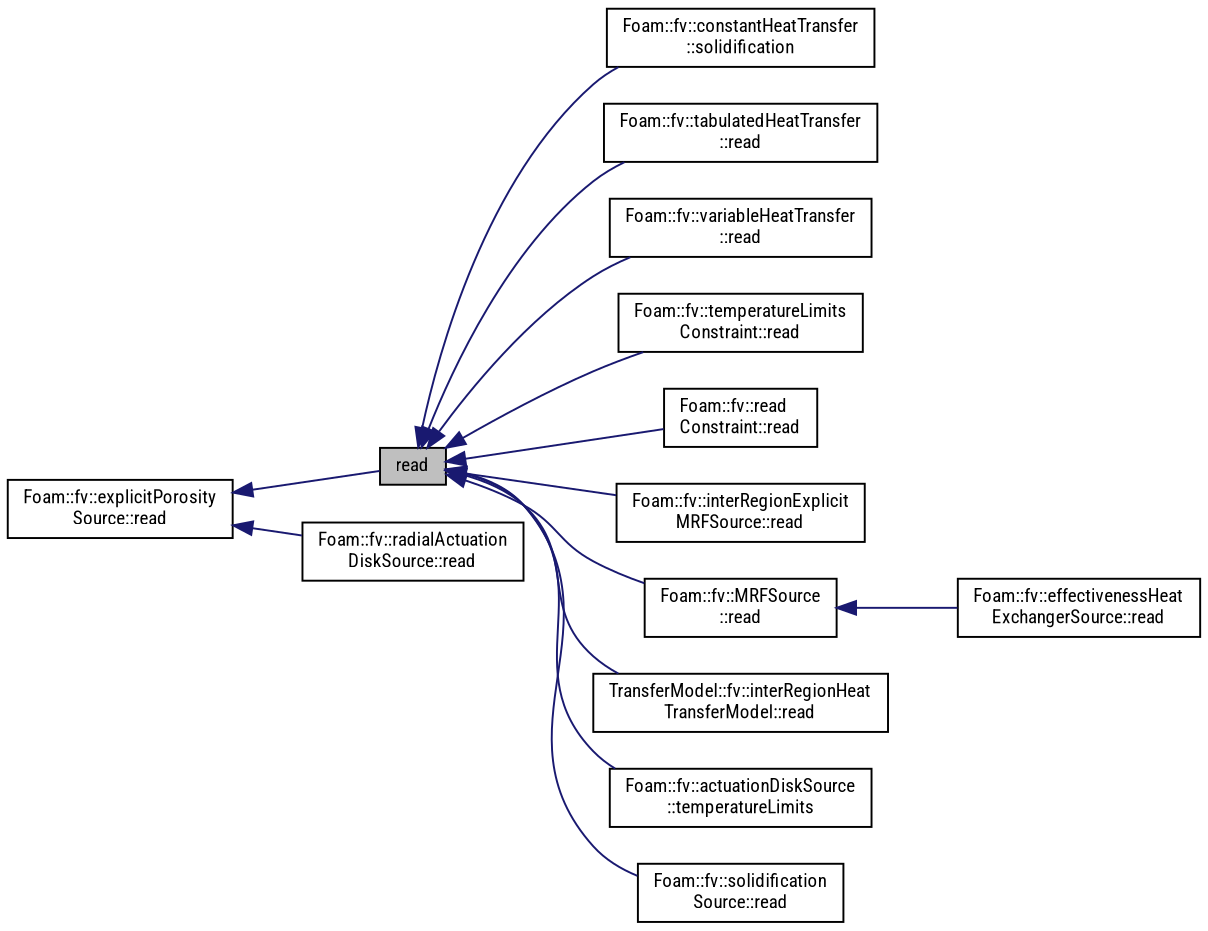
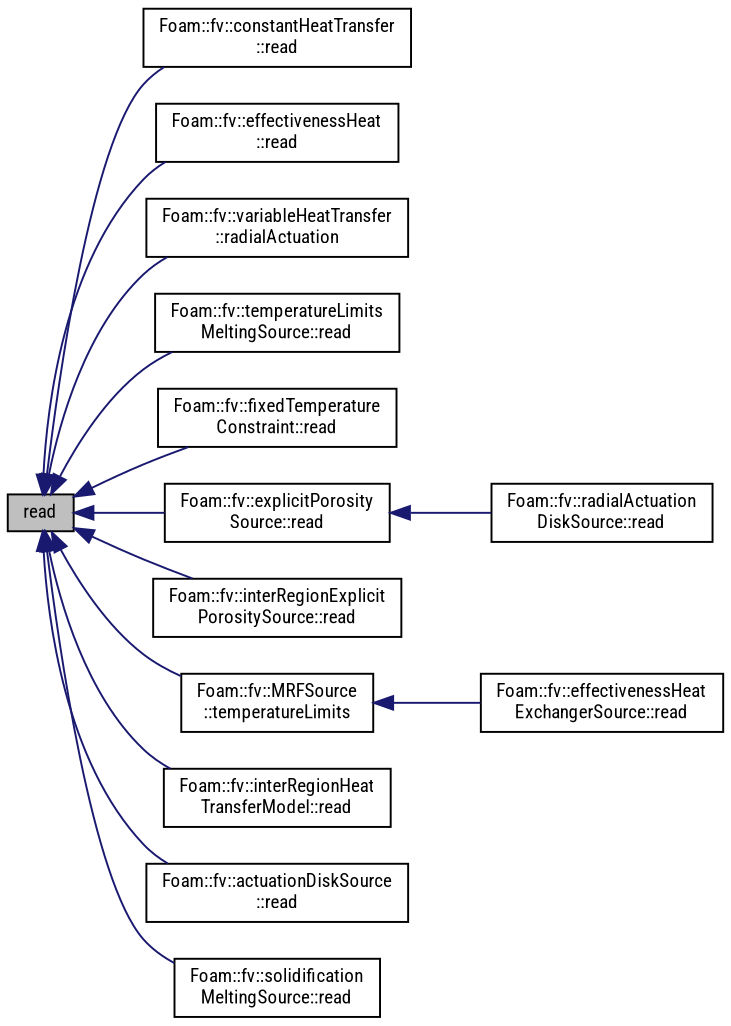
(741, 38) -> (277, 38)
(741, 133) -> (277, 133)
(741, 228) -> (277, 228)
(741, 323) -> (277, 323)
(741, 418) -> (277, 418)
(316, 480) -> (129, 513)
(741, 513) -> (277, 608)
(741, 608) -> (277, 703)
(741, 703) -> (277, 798)
(741, 798) -> (277, 893)
(741, 893) -> (277, 988)
